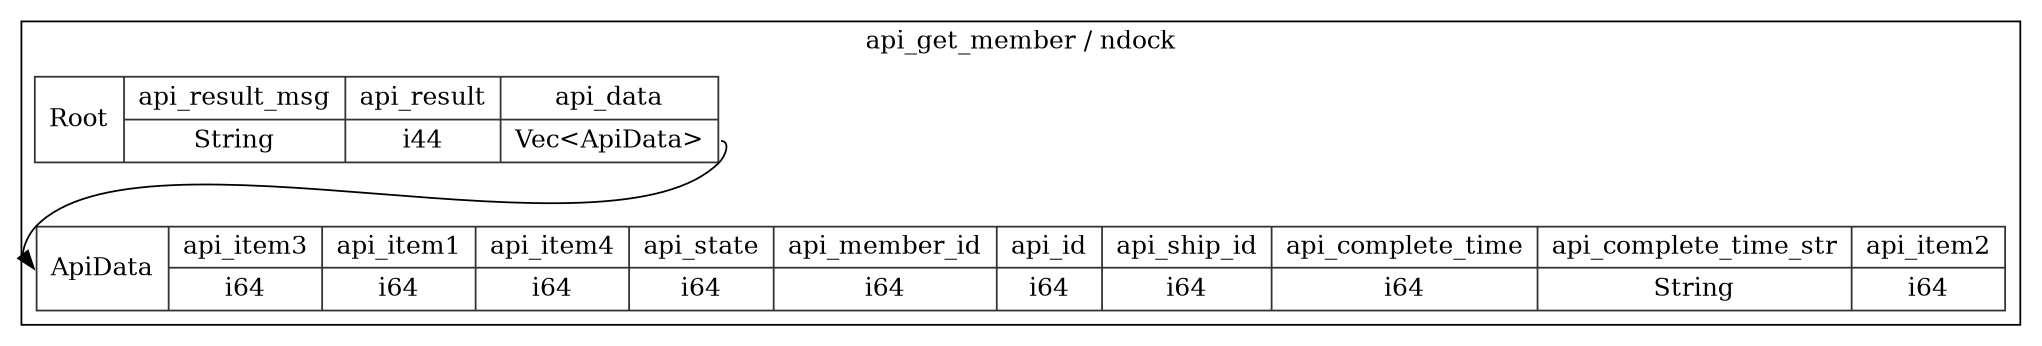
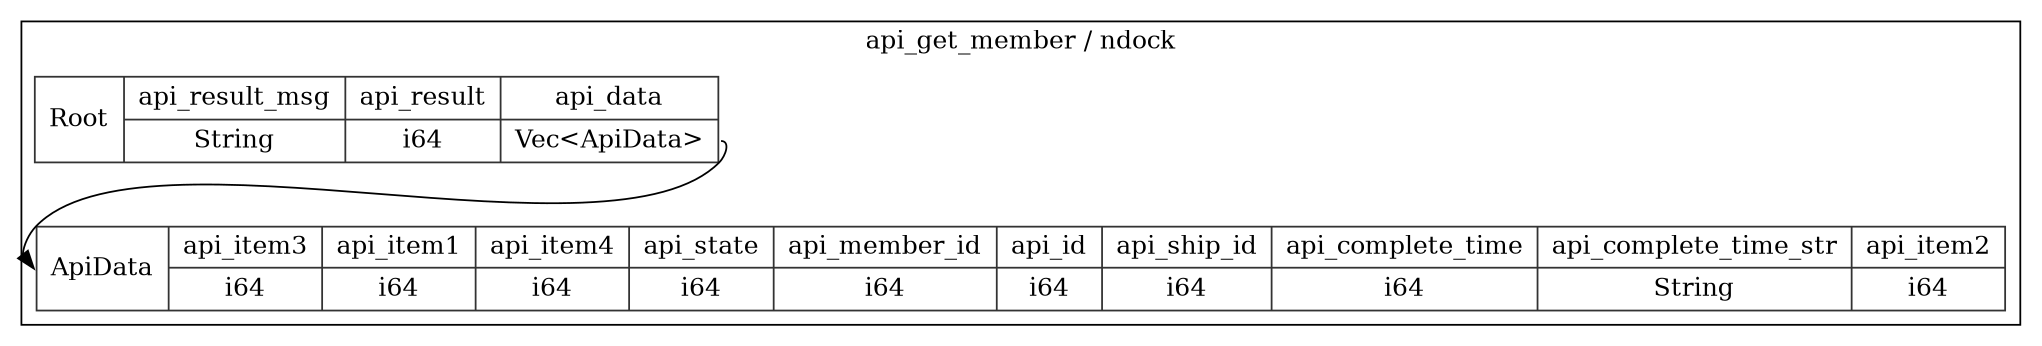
(423, 140) -> (423, 140)
